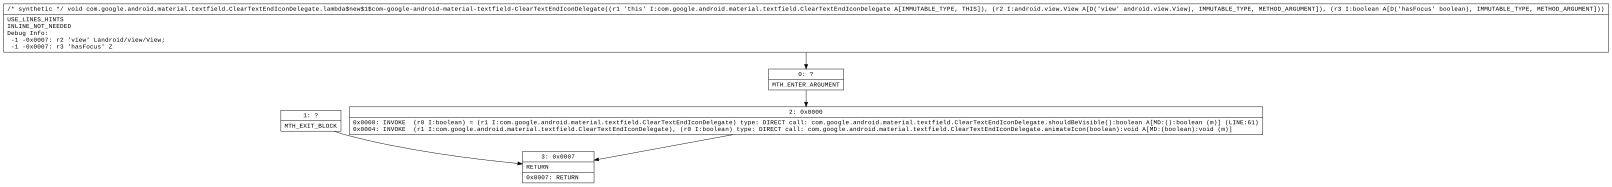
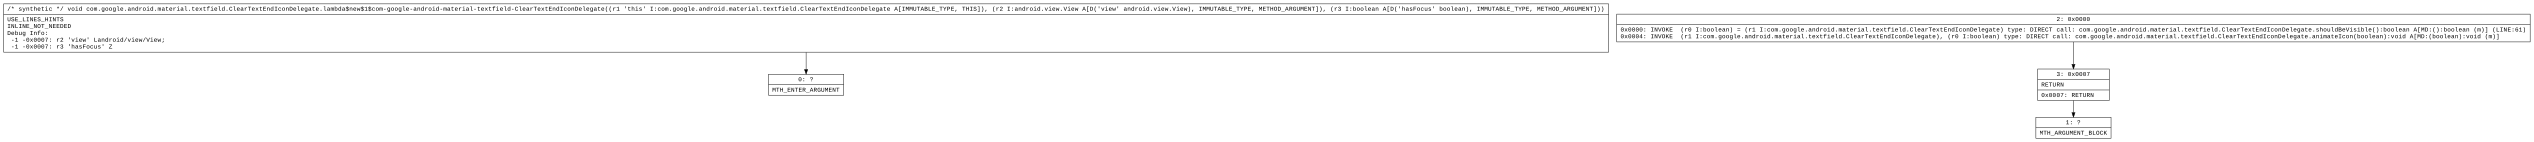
(806, 96) -> none
(311, 126) -> (2073, 133)
(425, 151) -> (2073, 107)
